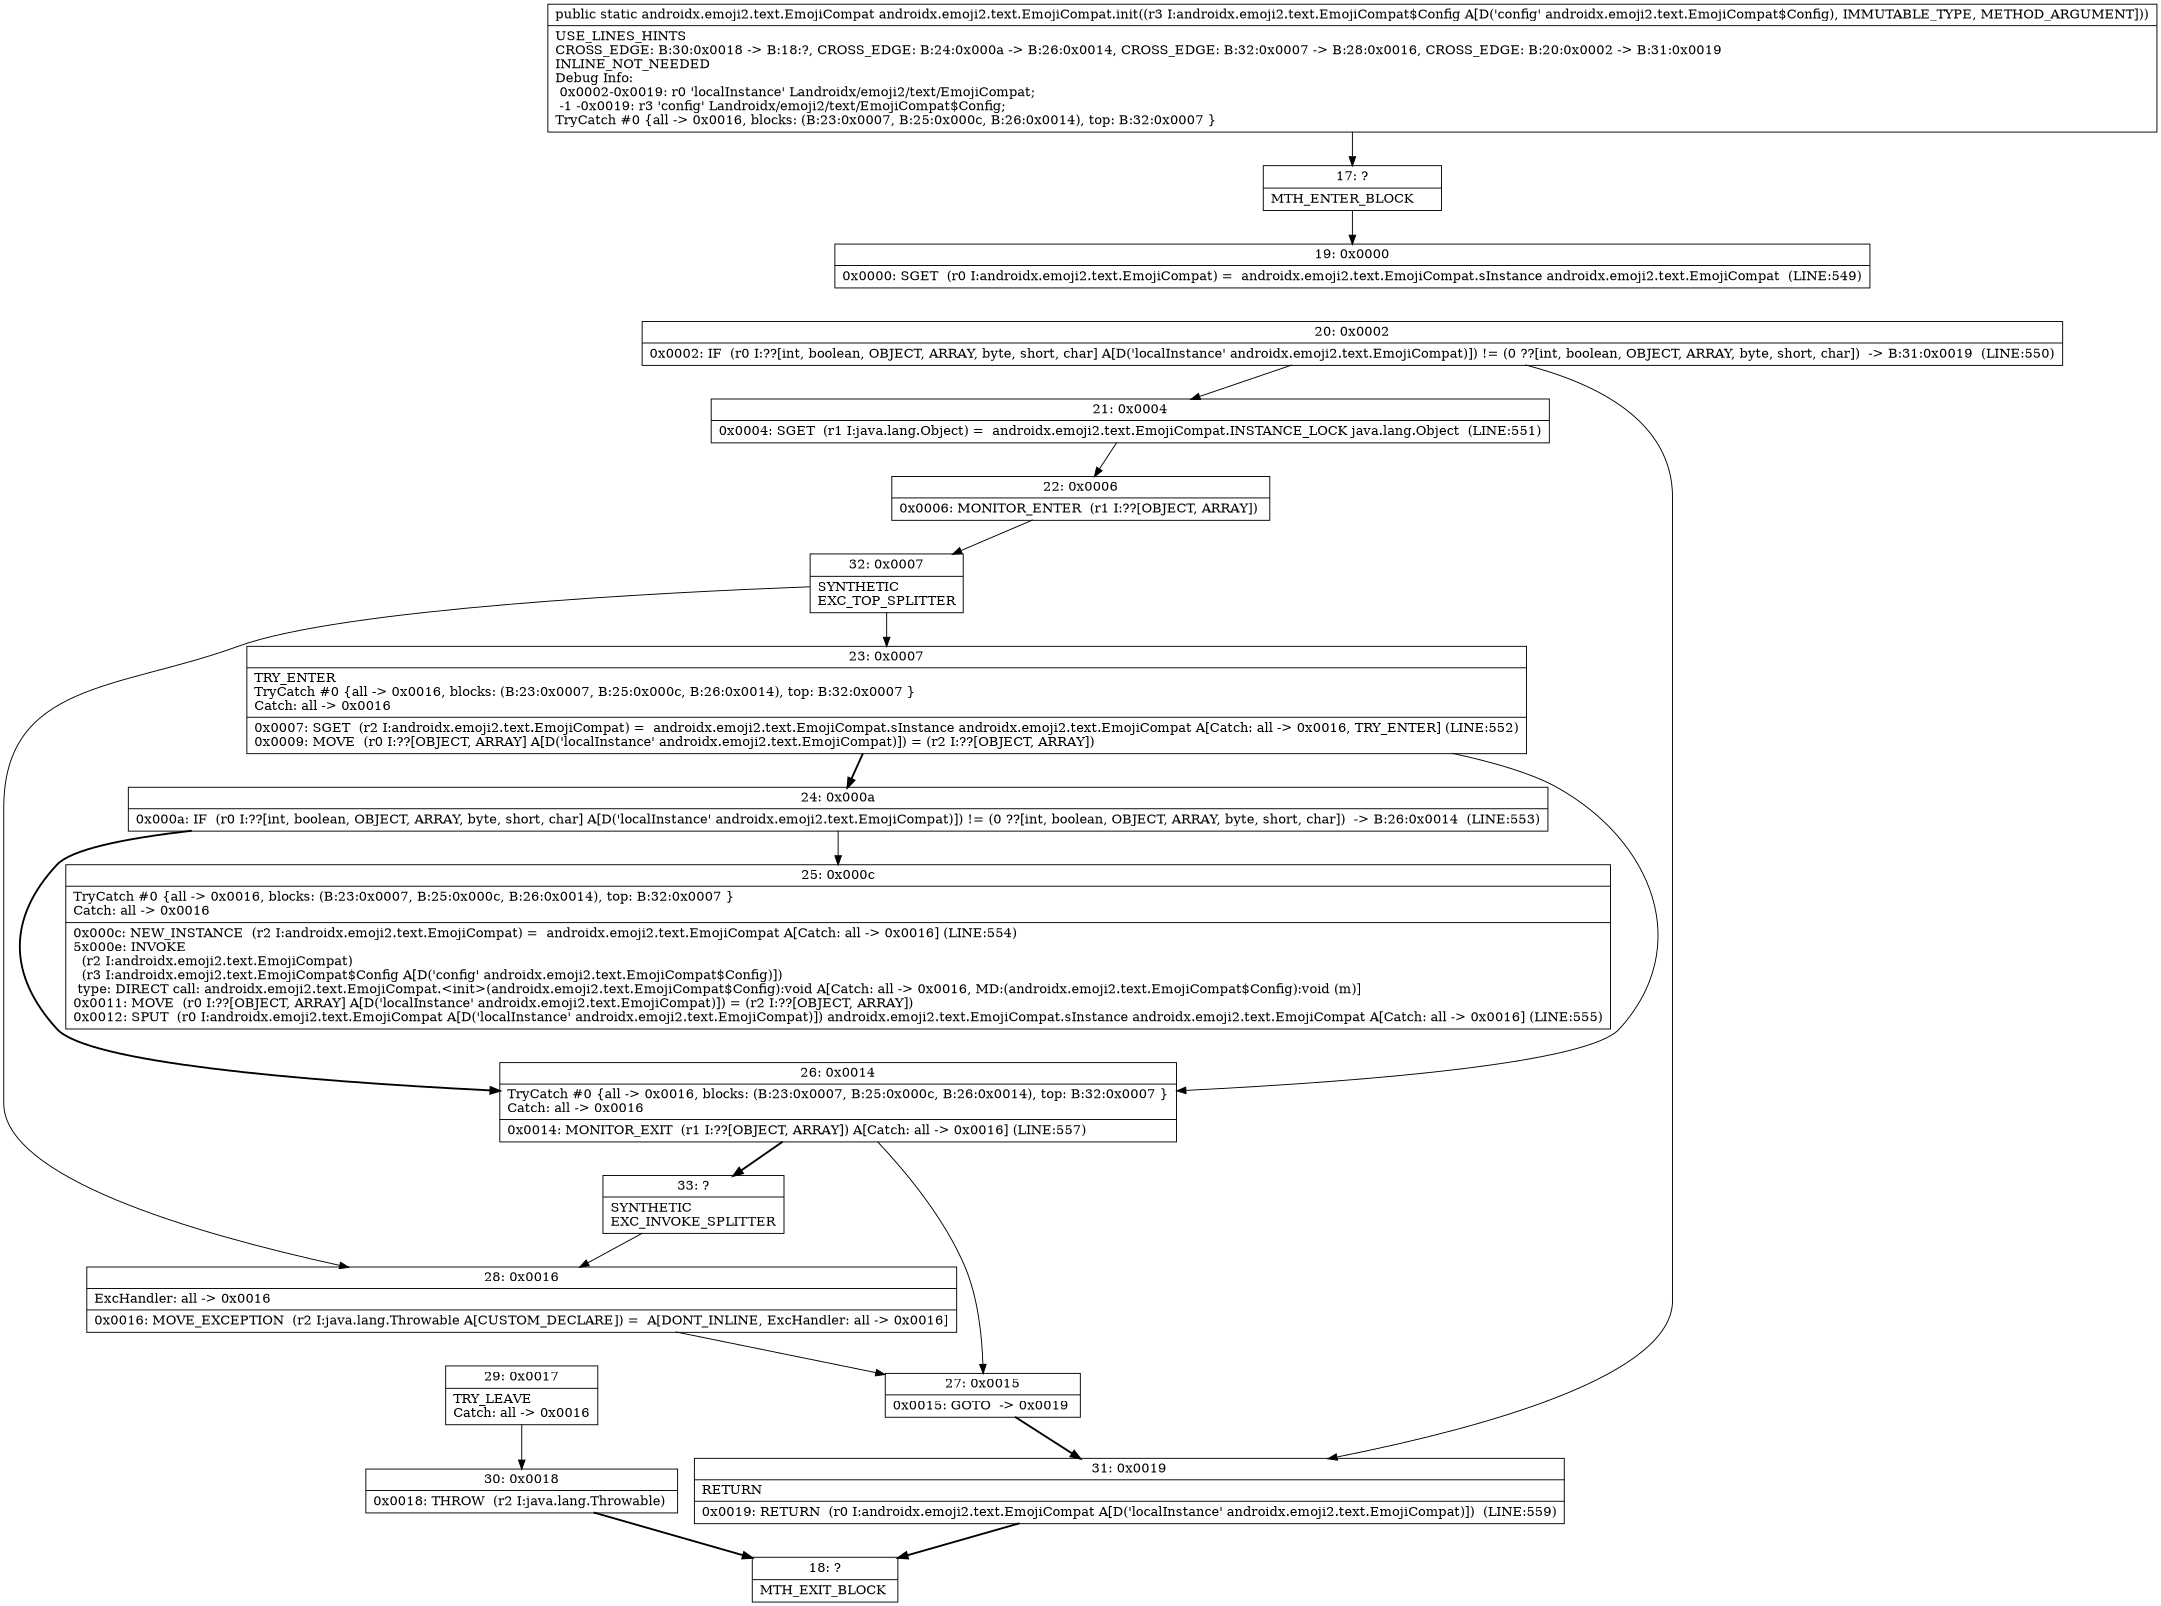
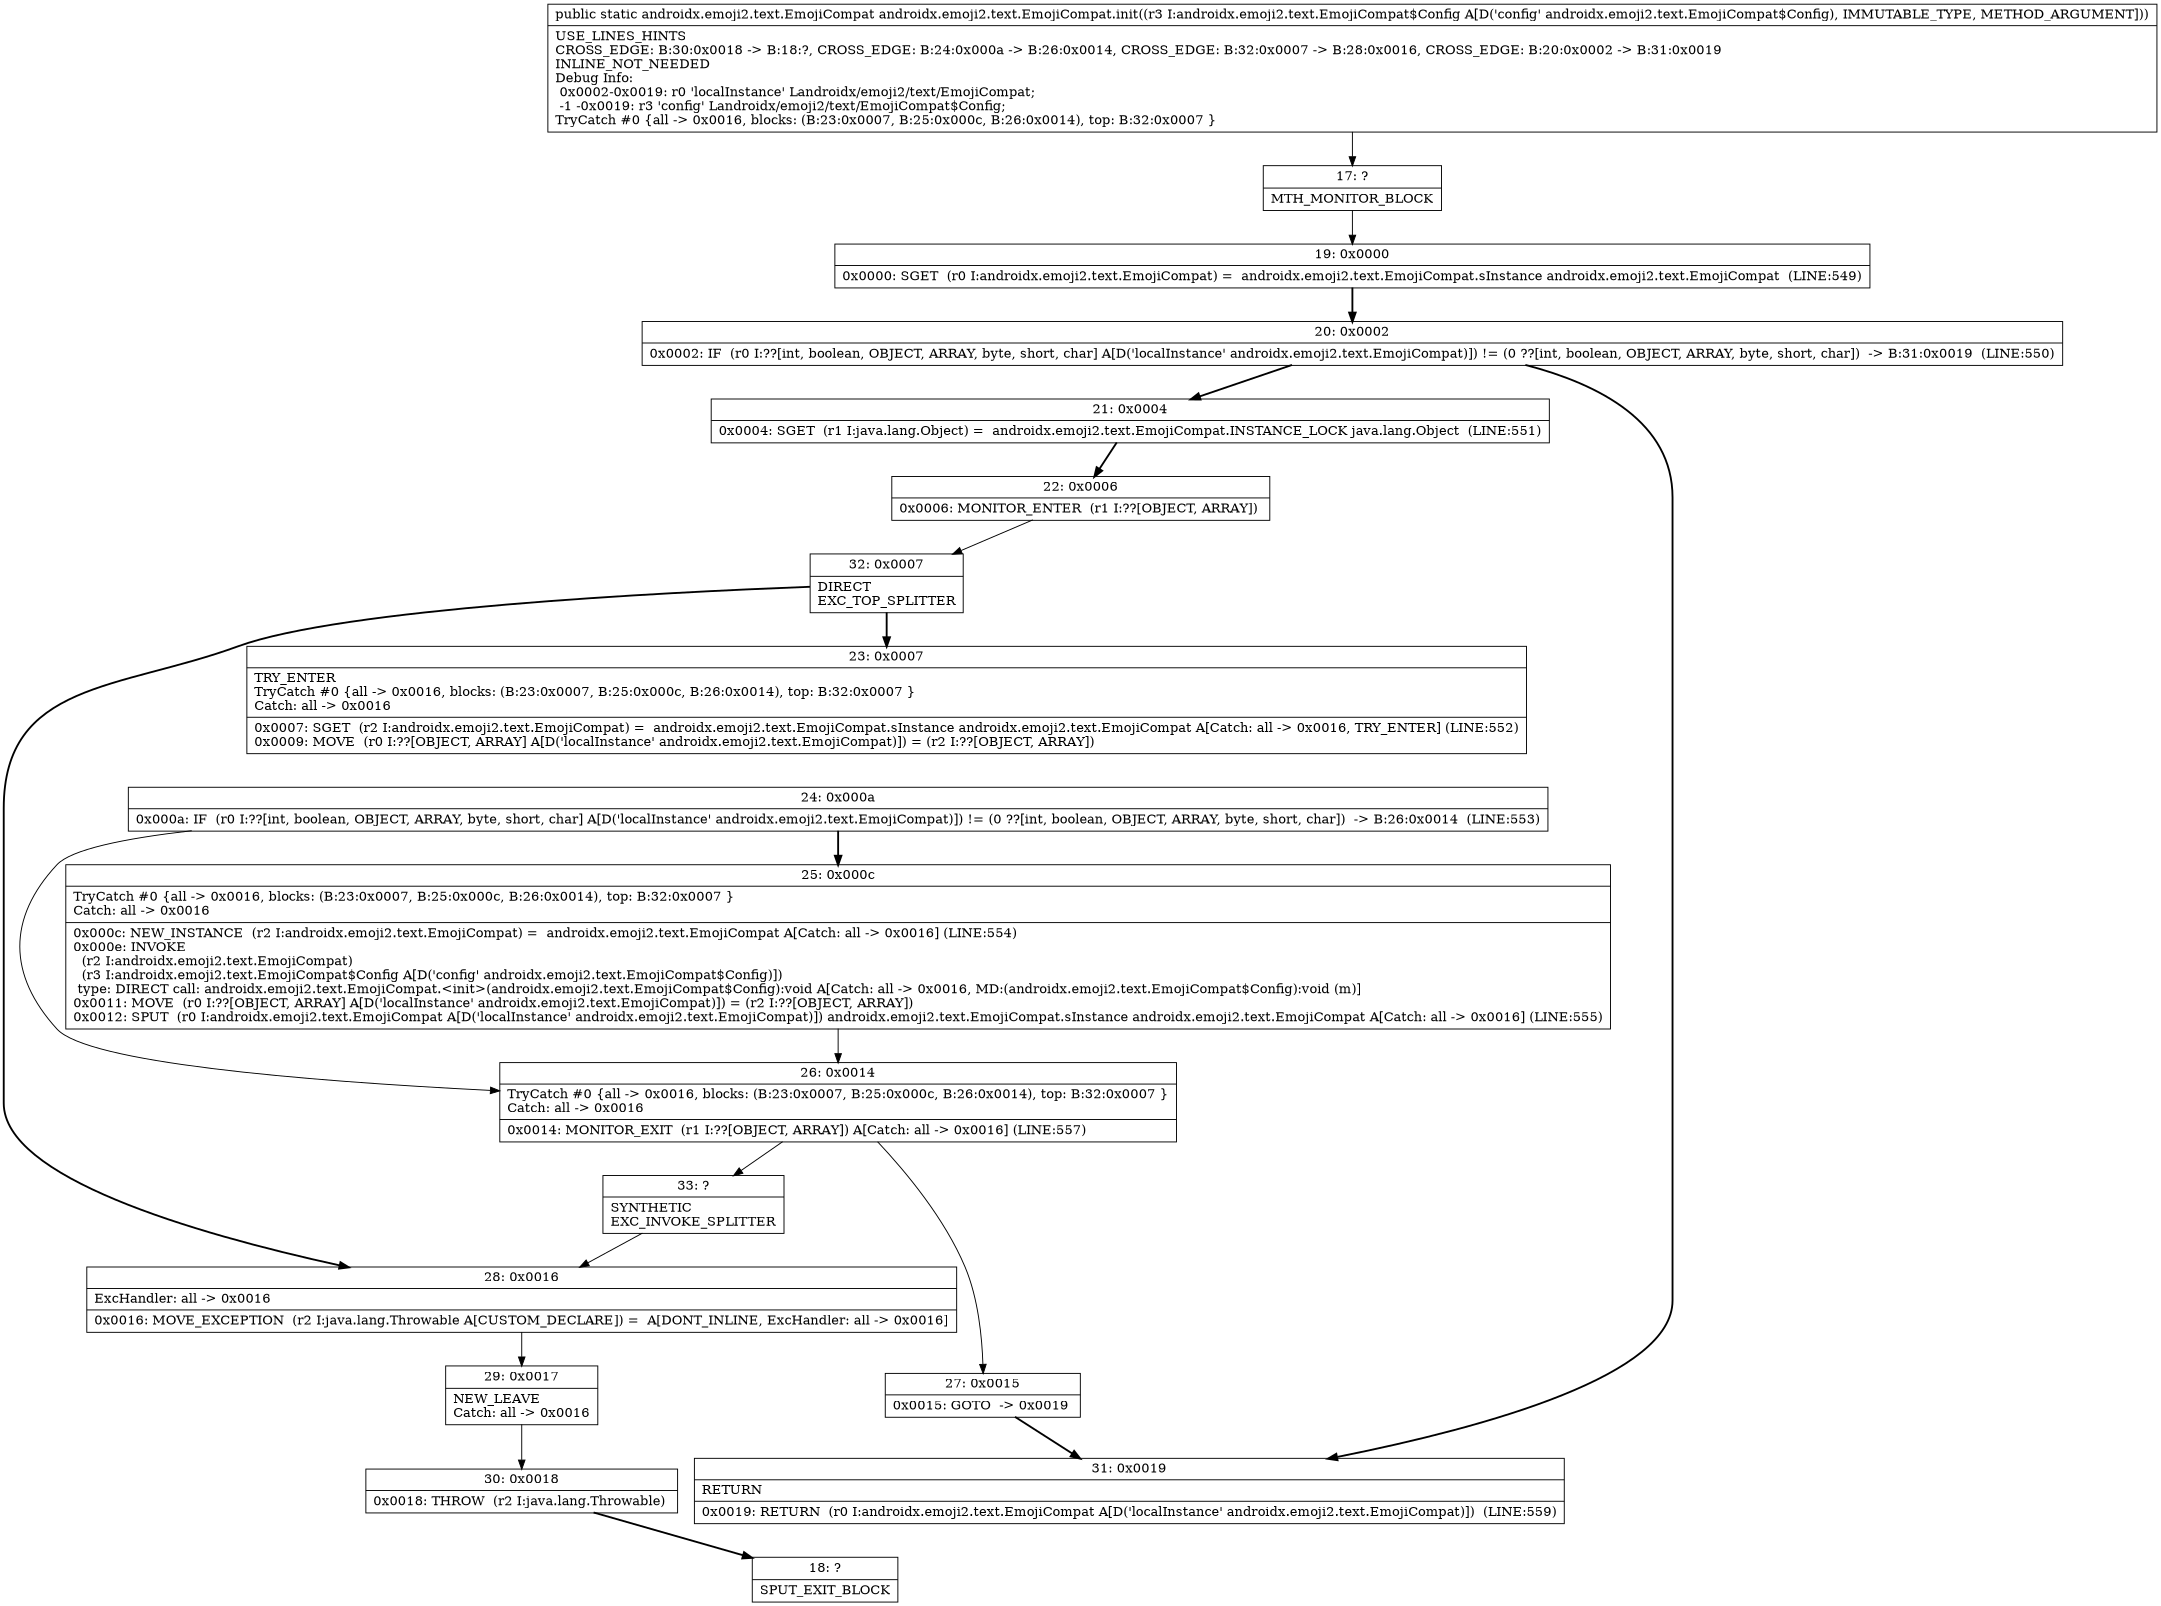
(1343, 199) -> (1352, 199)
none -> (1352, 300)
(1246, 381) -> (1246, 381)
(1108, 456) -> (1108, 456)
(859, 587) -> (845, 587)
(887, 625) -> (887, 625)
(42, 717) -> (42, 717)
(857, 766) -> none
(838, 843) -> (838, 843)
(134, 947) -> (134, 947)
(1673, 985) -> (1673, 985)
(1603, 1039) -> (838, 1041)
(110, 1051) -> (110, 1051)
(762, 1156) -> (762, 1156)
(776, 1352) -> (522, 1344)
(493, 1399) -> (497, 1399)
(963, 1539) -> none
(823, 1590) -> (825, 1590)
